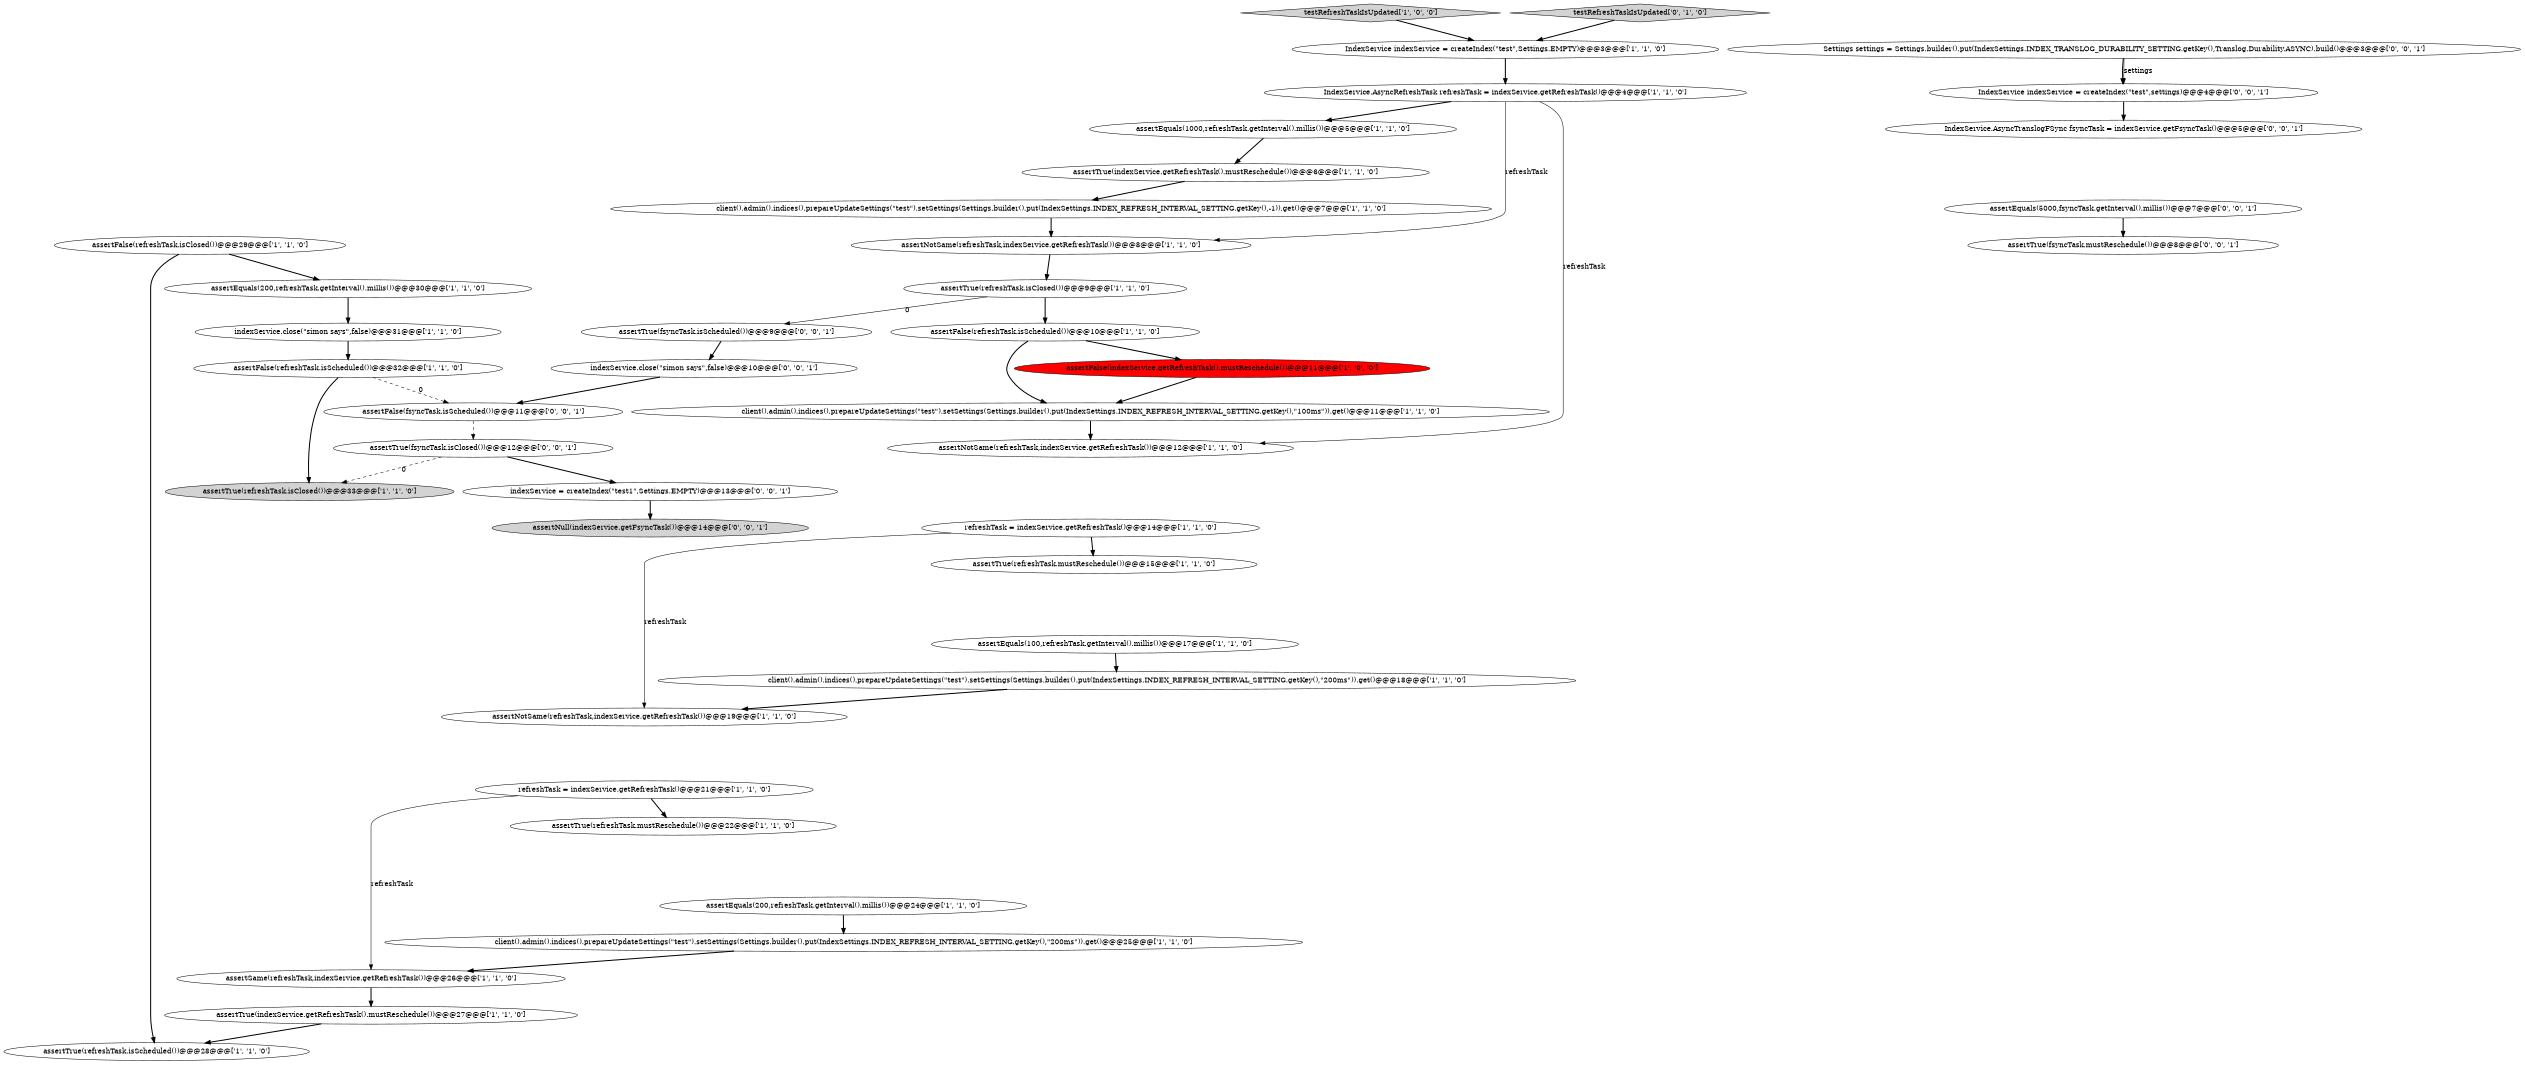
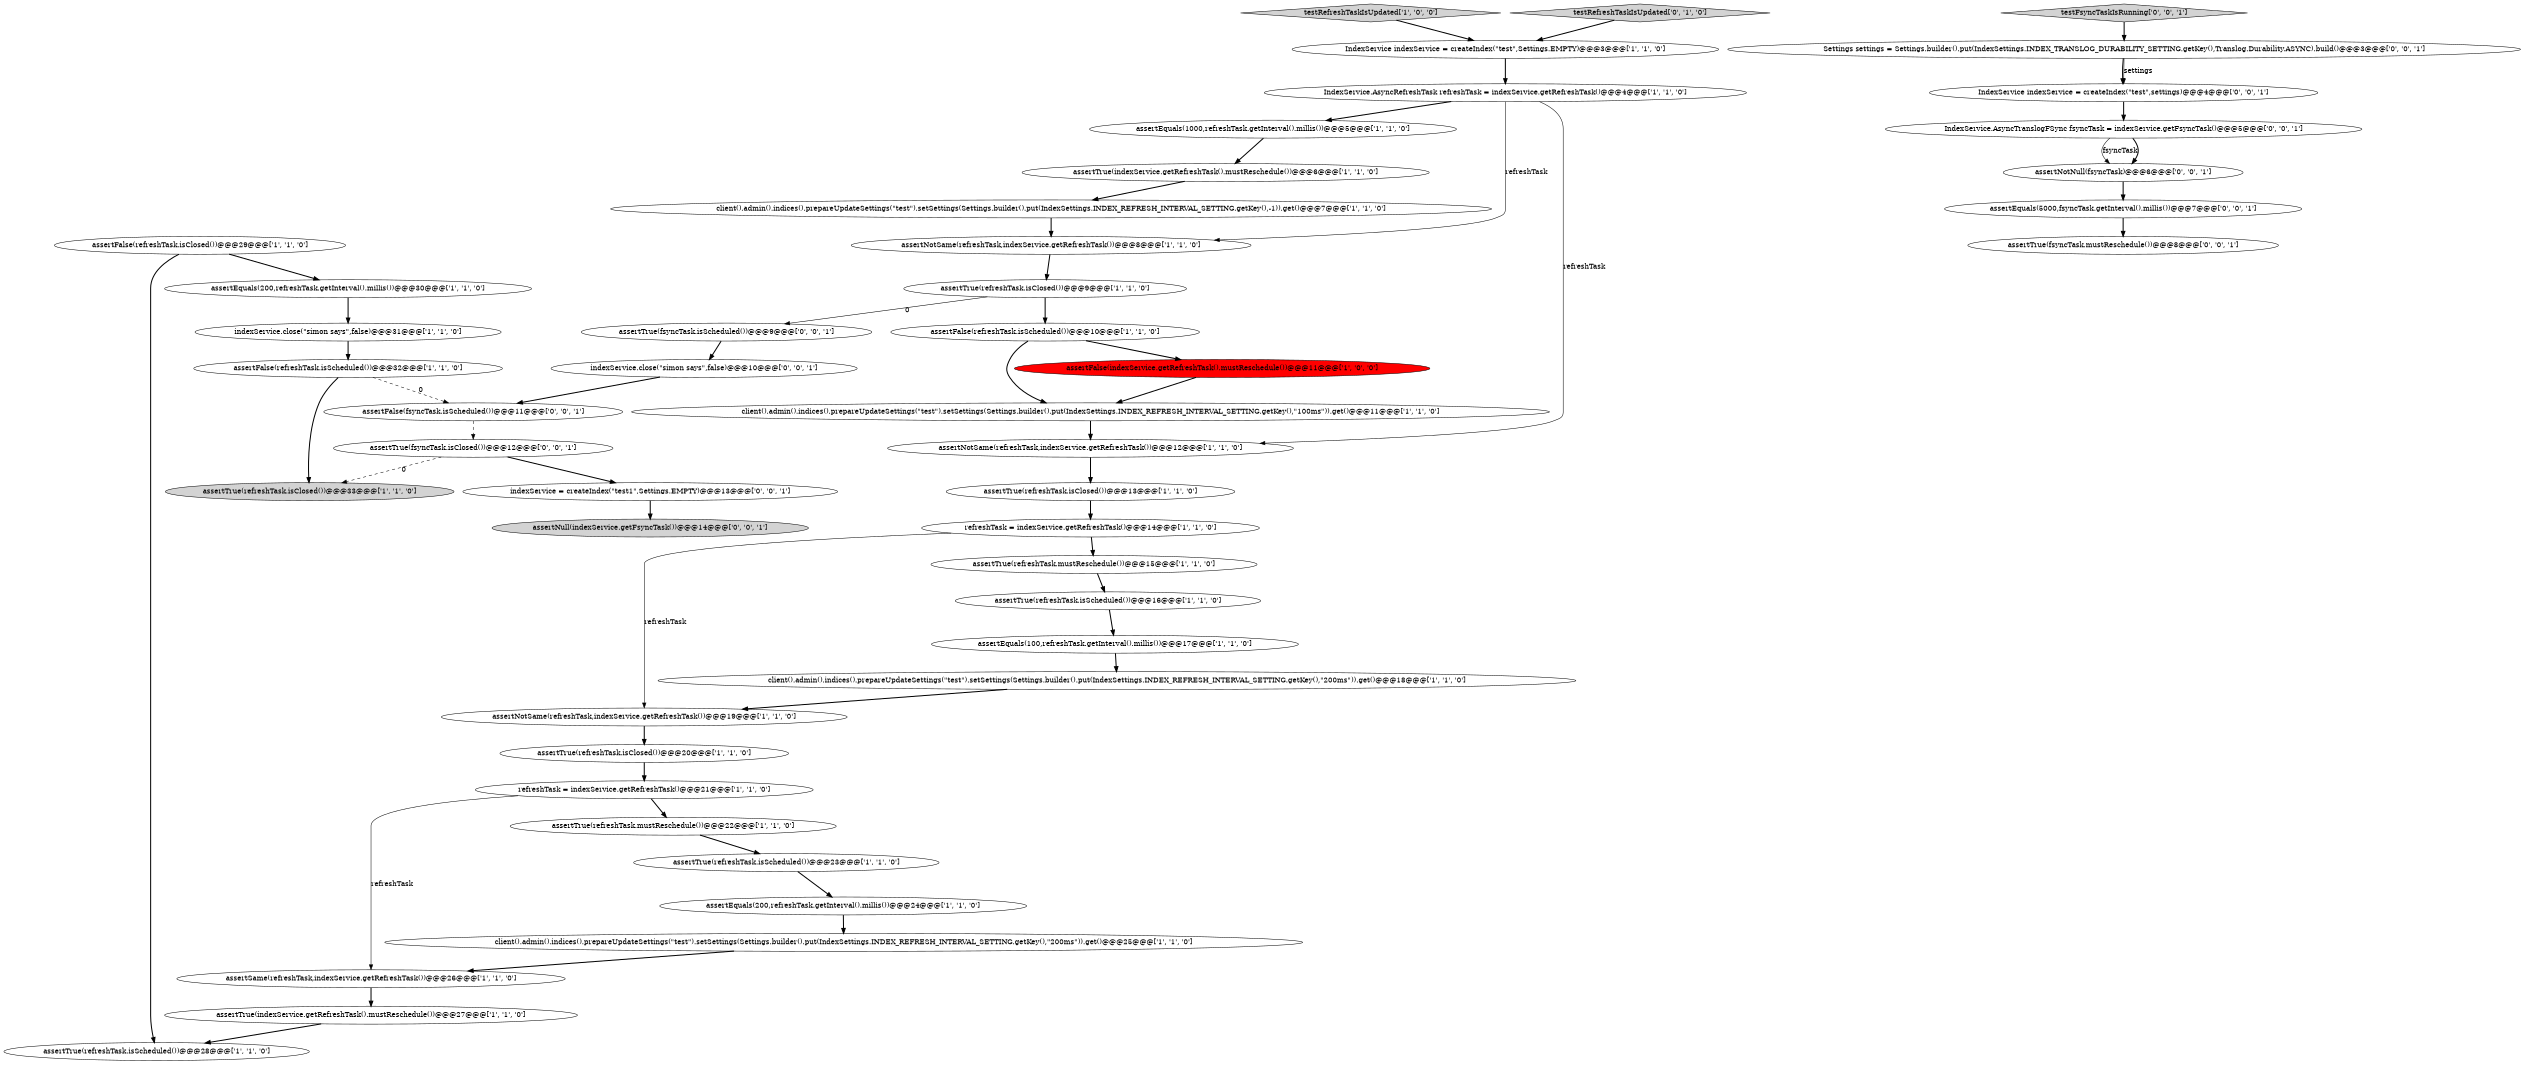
none -> (2124, 13)
none -> (2123, 173)
none -> (1091, 492)
none -> (1108, 601)
none -> (644, 753)
none -> (786, 863)
